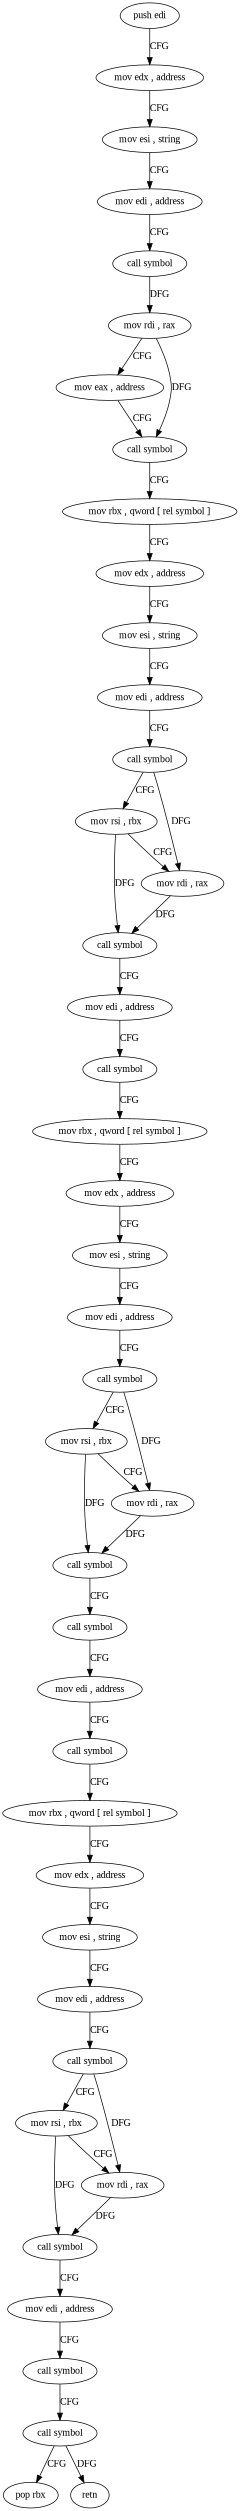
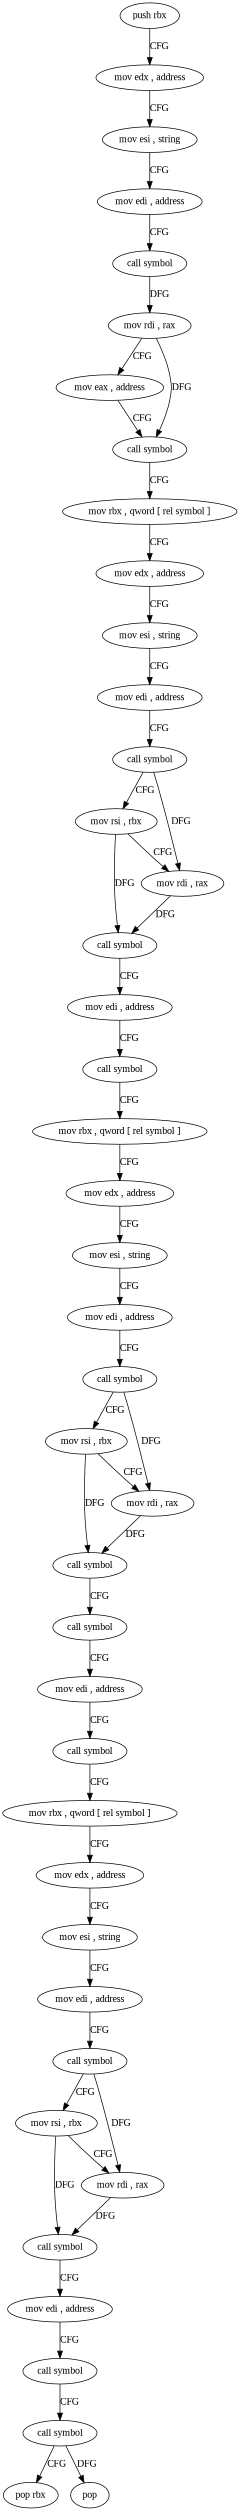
(150, 16) -> (150, 16)
(90, 2495) -> (90, 2495)
